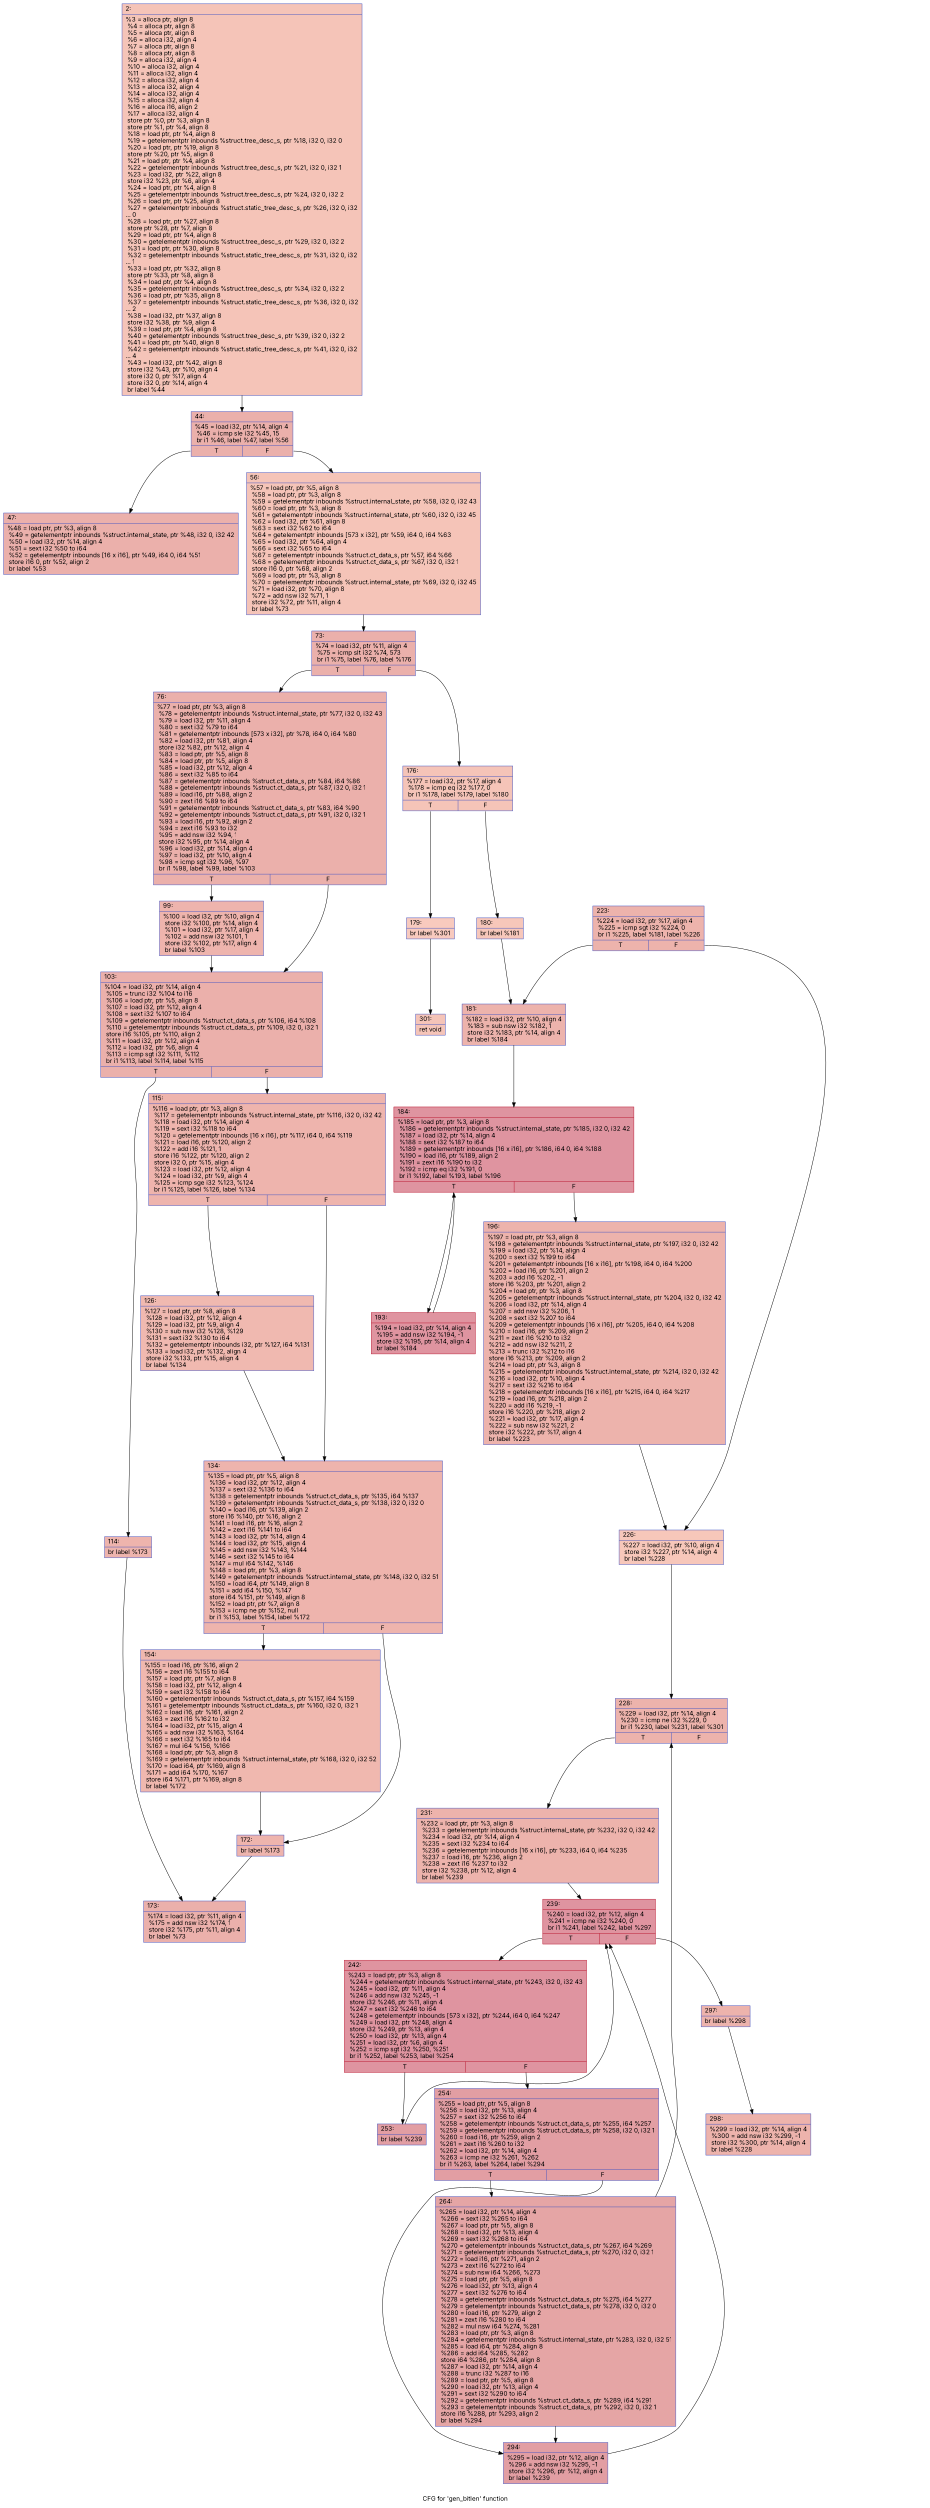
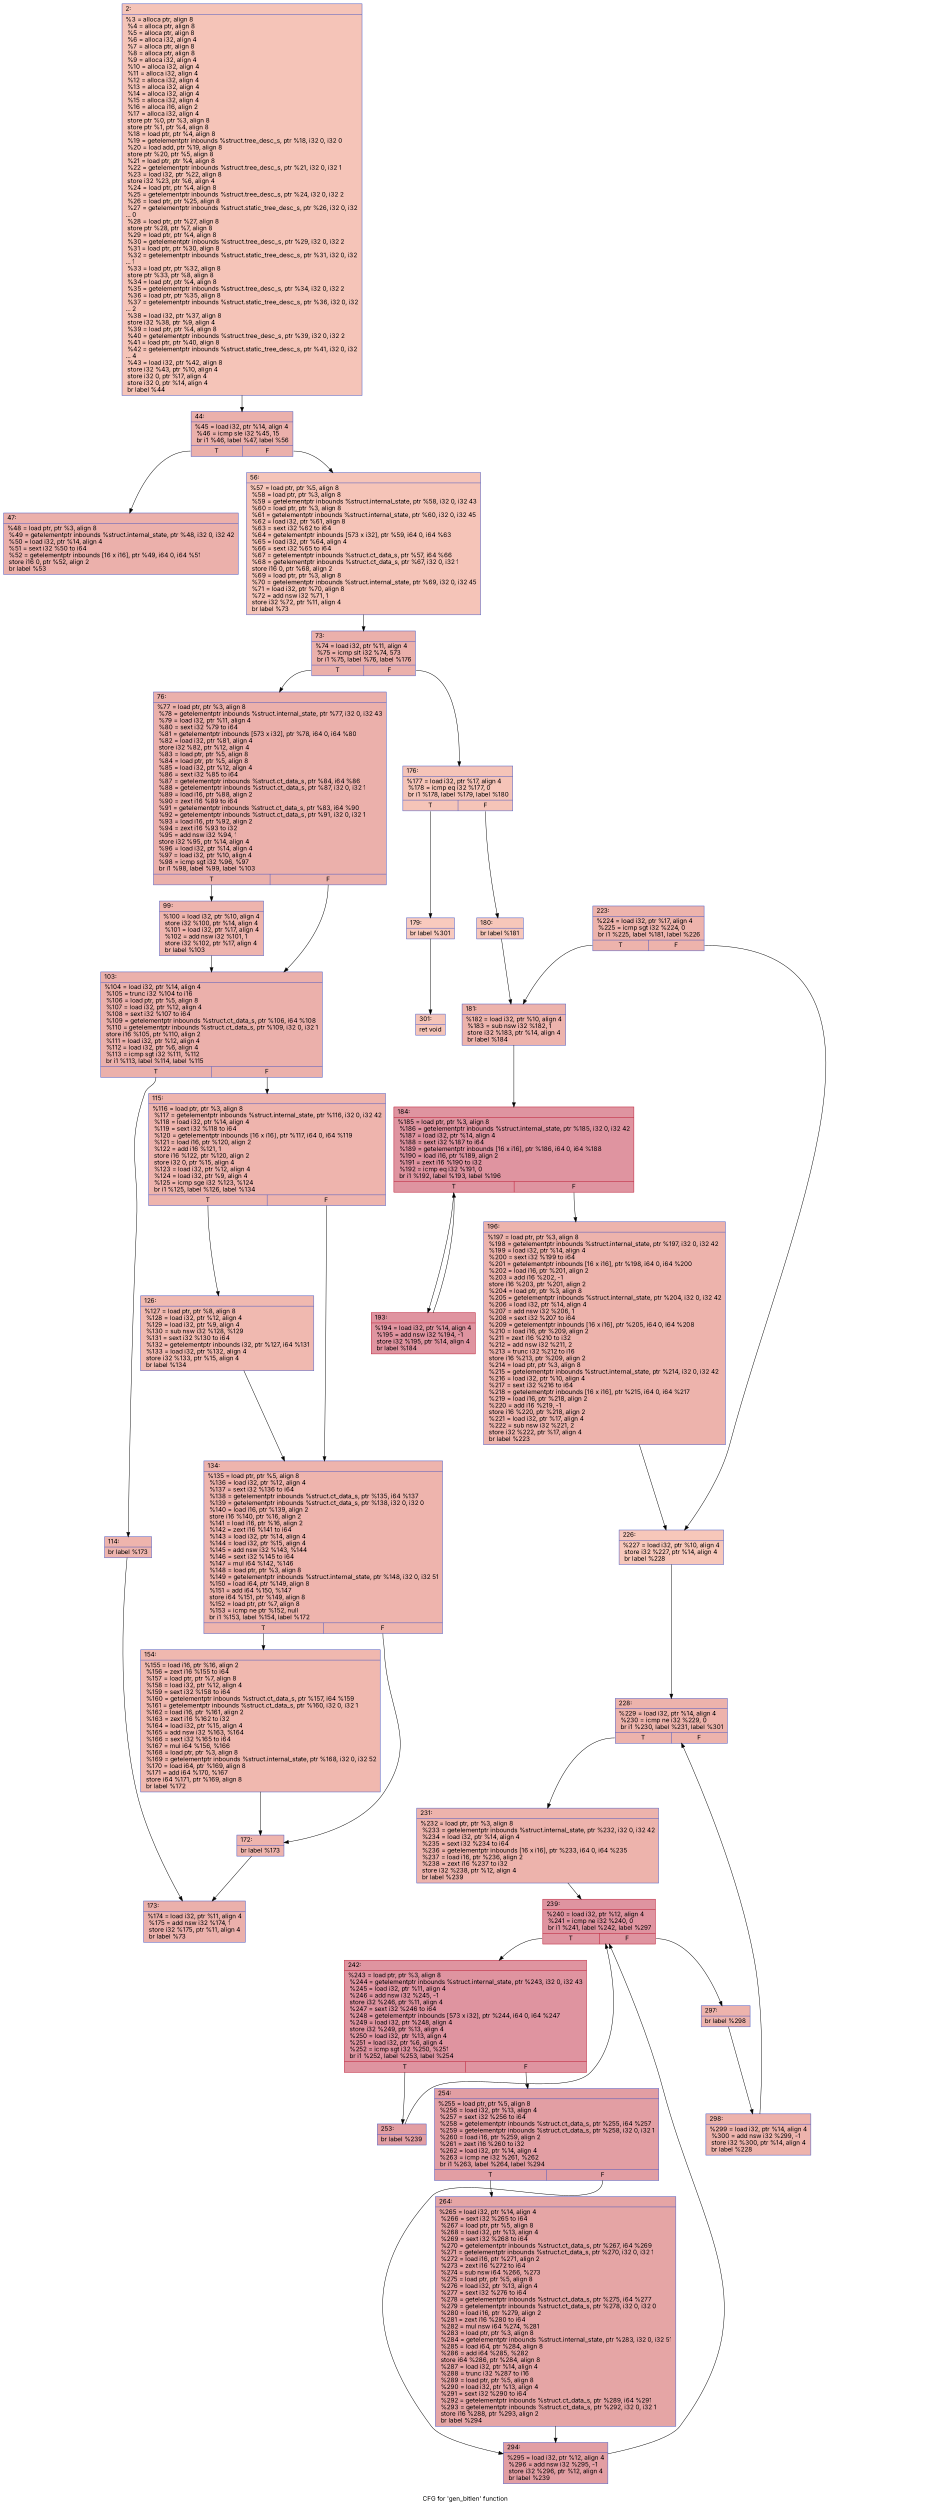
(172, 148) -> (174, 148)
(671, 1974) -> (747, 1926)
